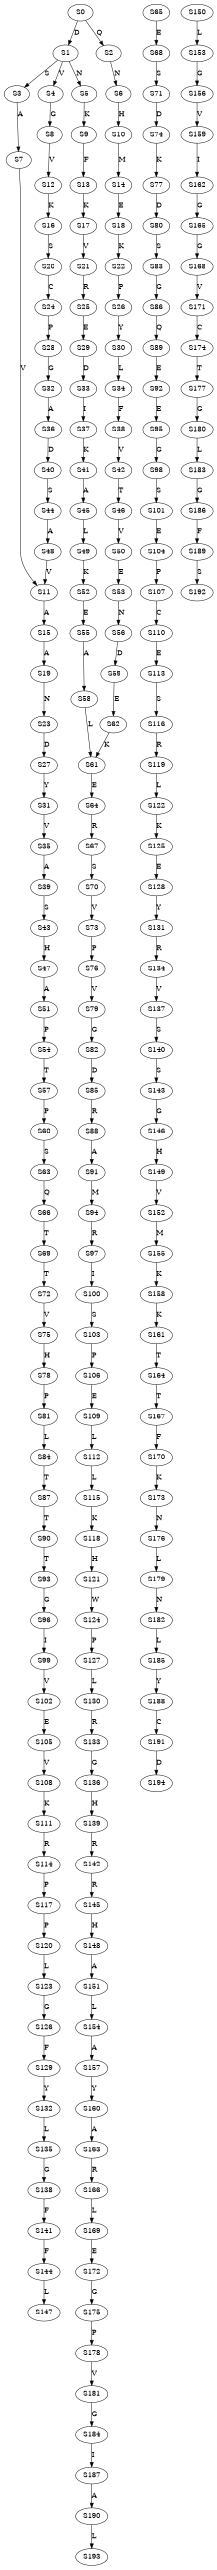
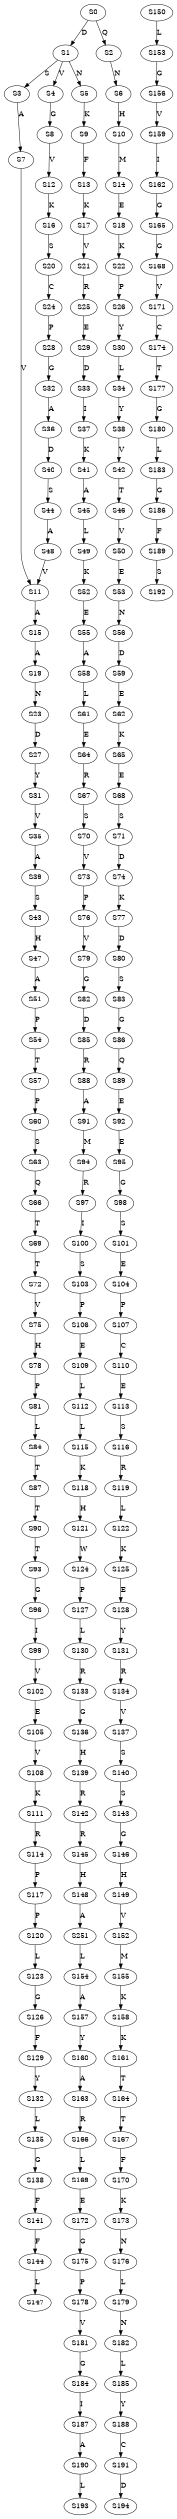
(121, 409) -> (121, 409)
(104, 743) -> (119, 733)
(92, 1987) -> (80, 1936)
